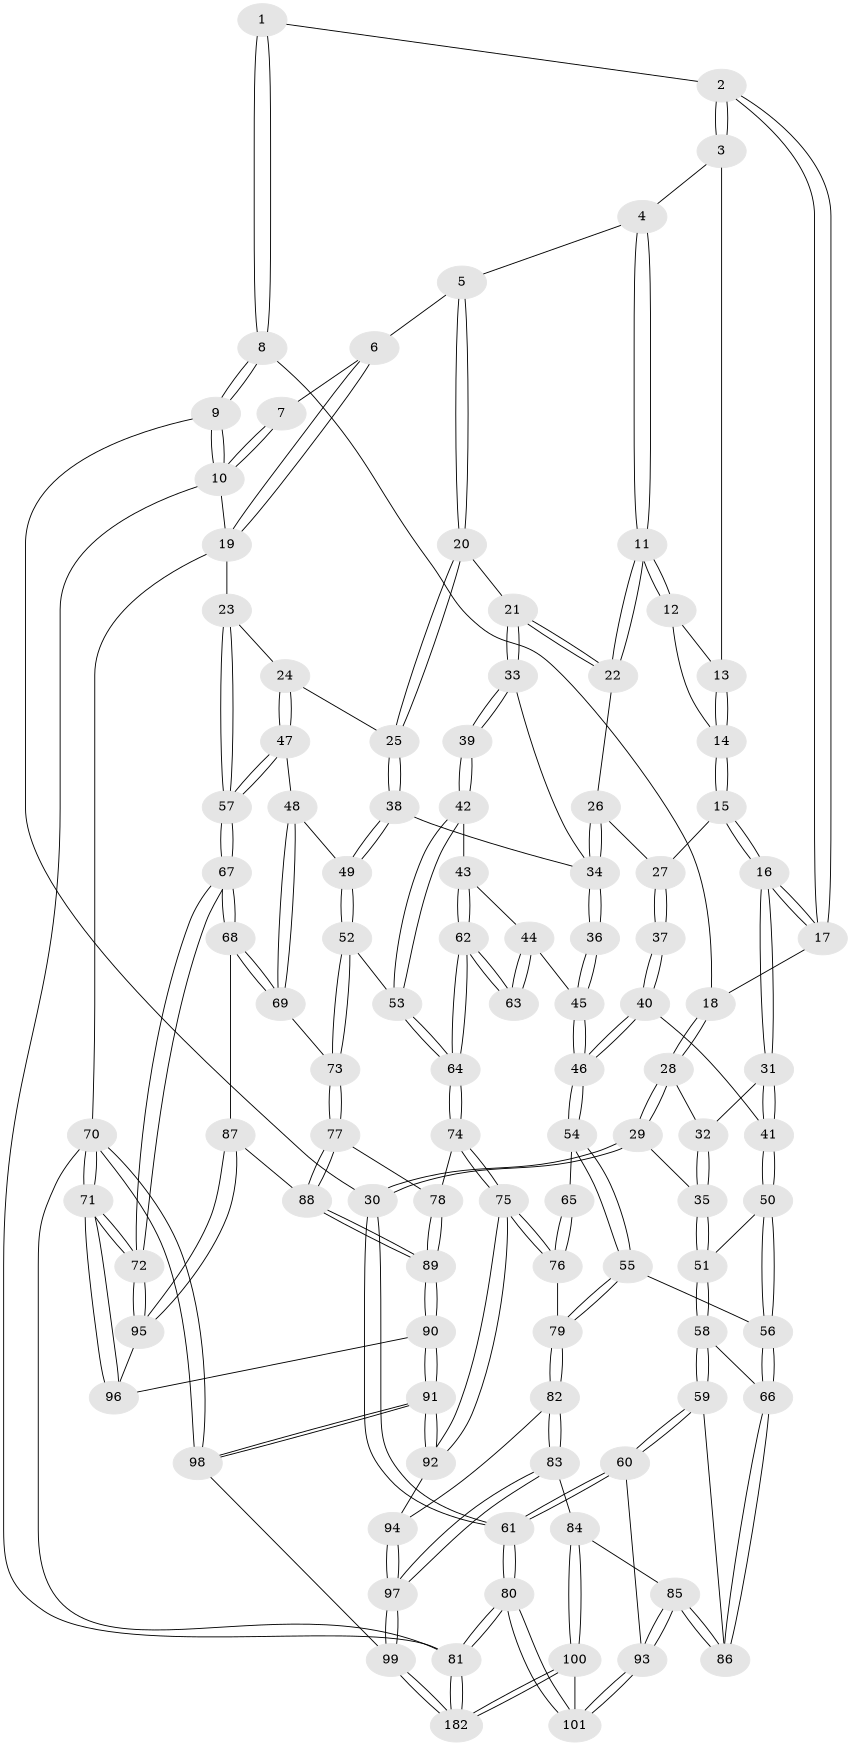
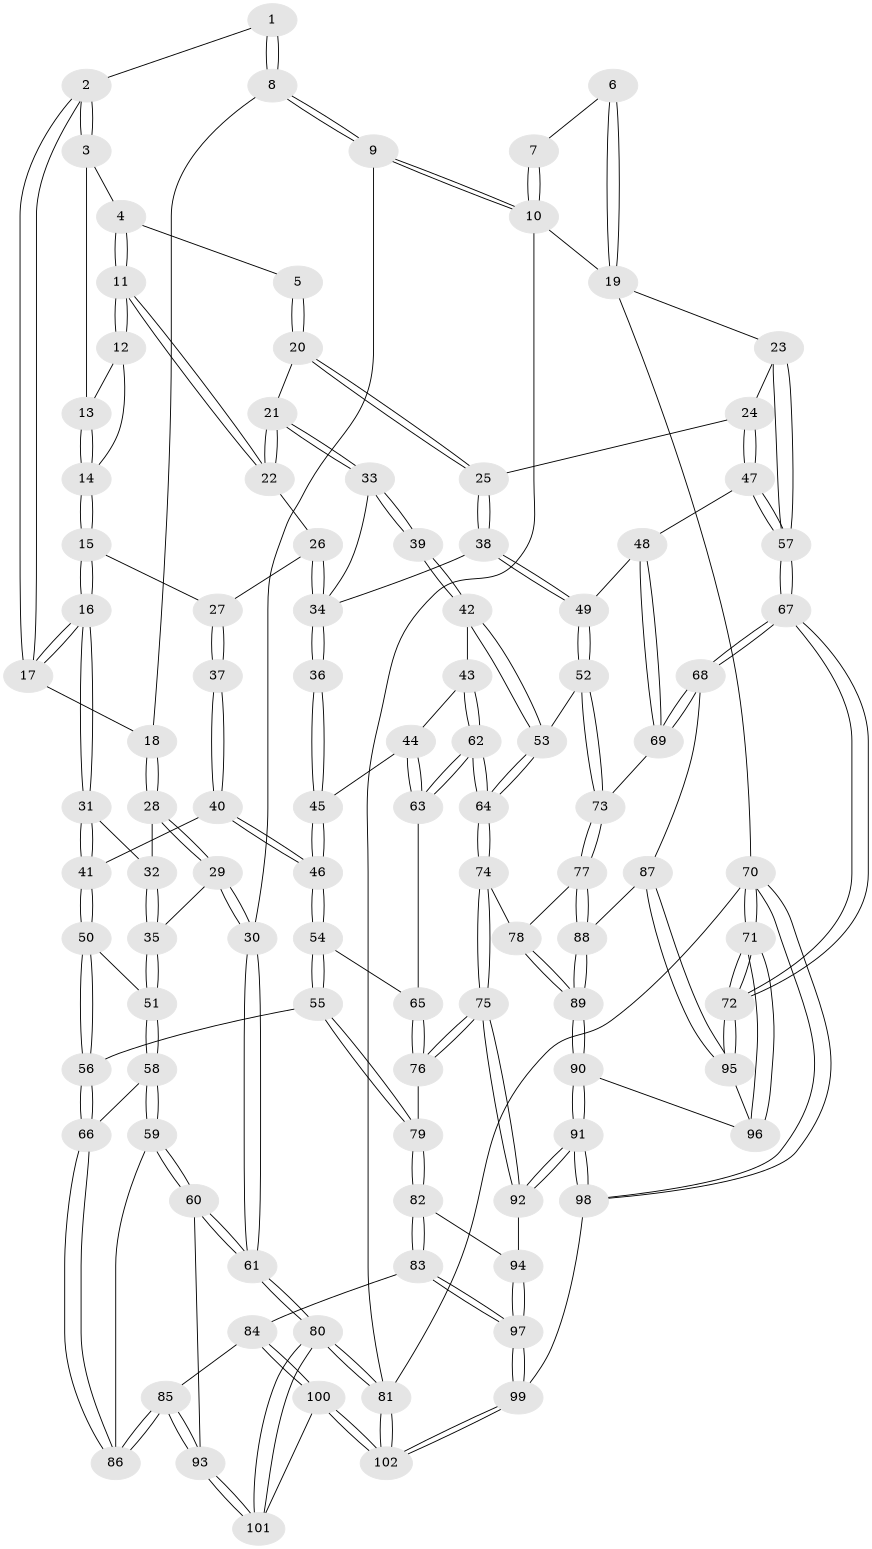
(418, 315) -> none
none -> (418, 906)
(456, 1726) -> (386, 1463)
